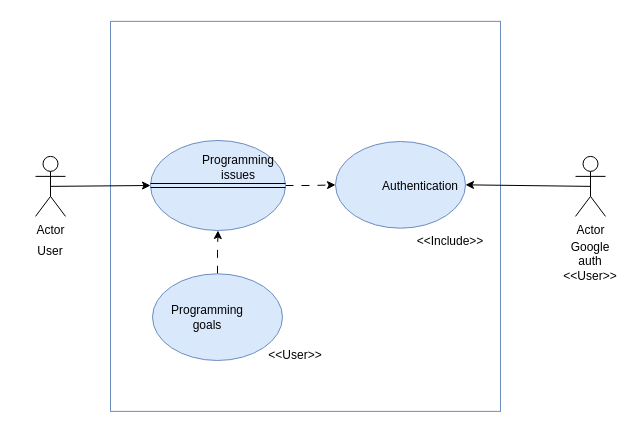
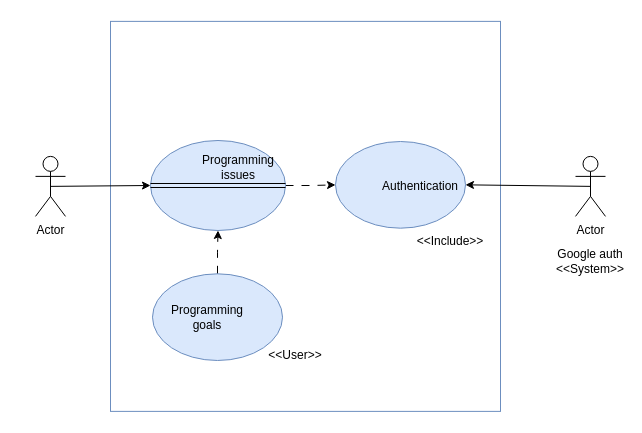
(51, 251) -> none
(591, 262) -> (591, 262)
